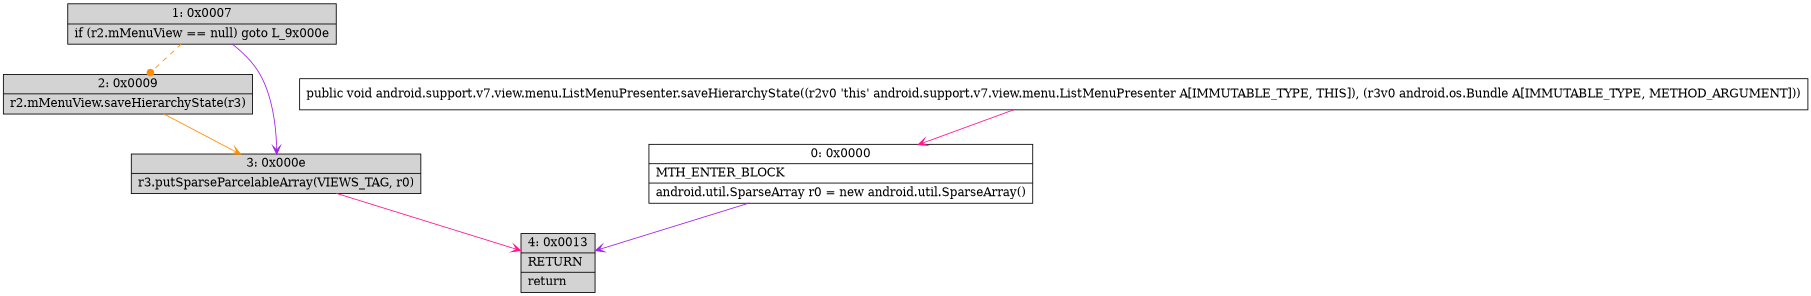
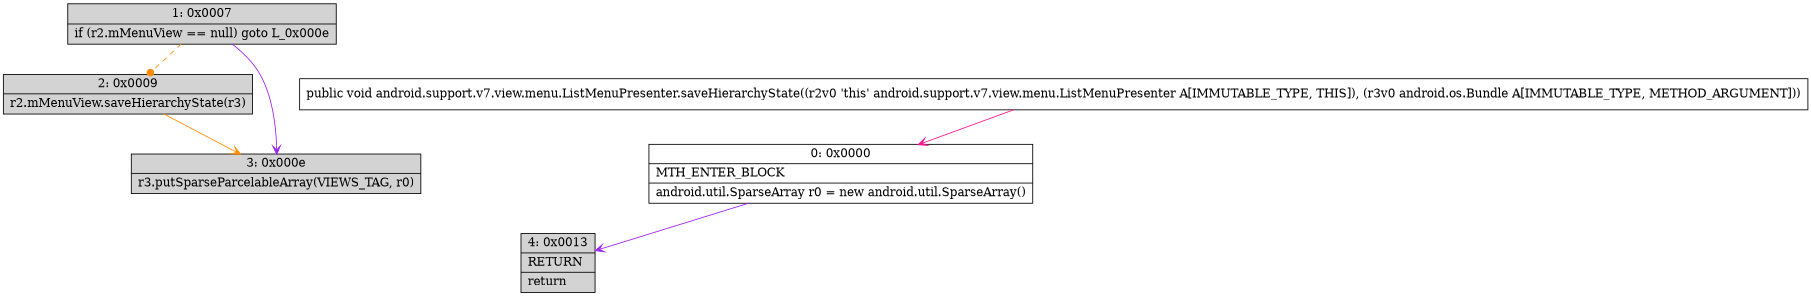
(202, 34) -> (202, 34)
(424, 221) -> none
